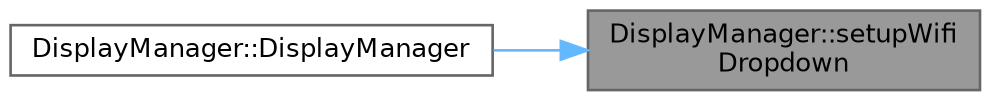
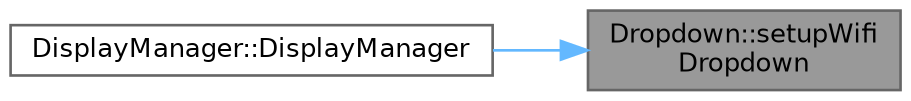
(784, 50) -> (744, 50)
